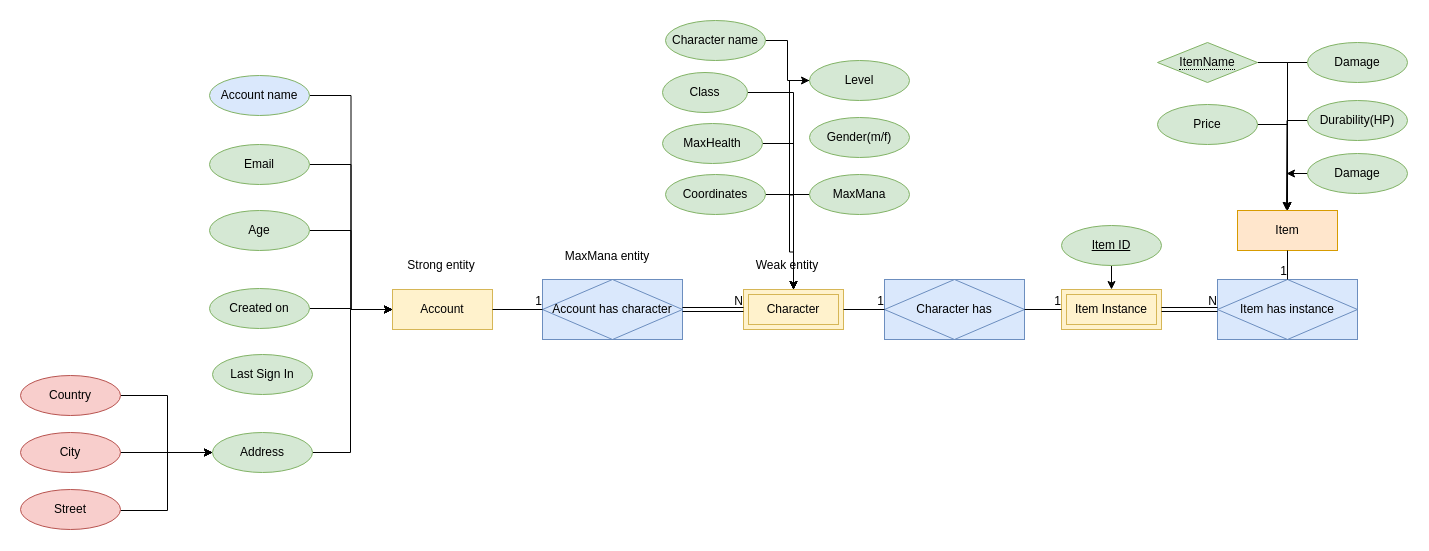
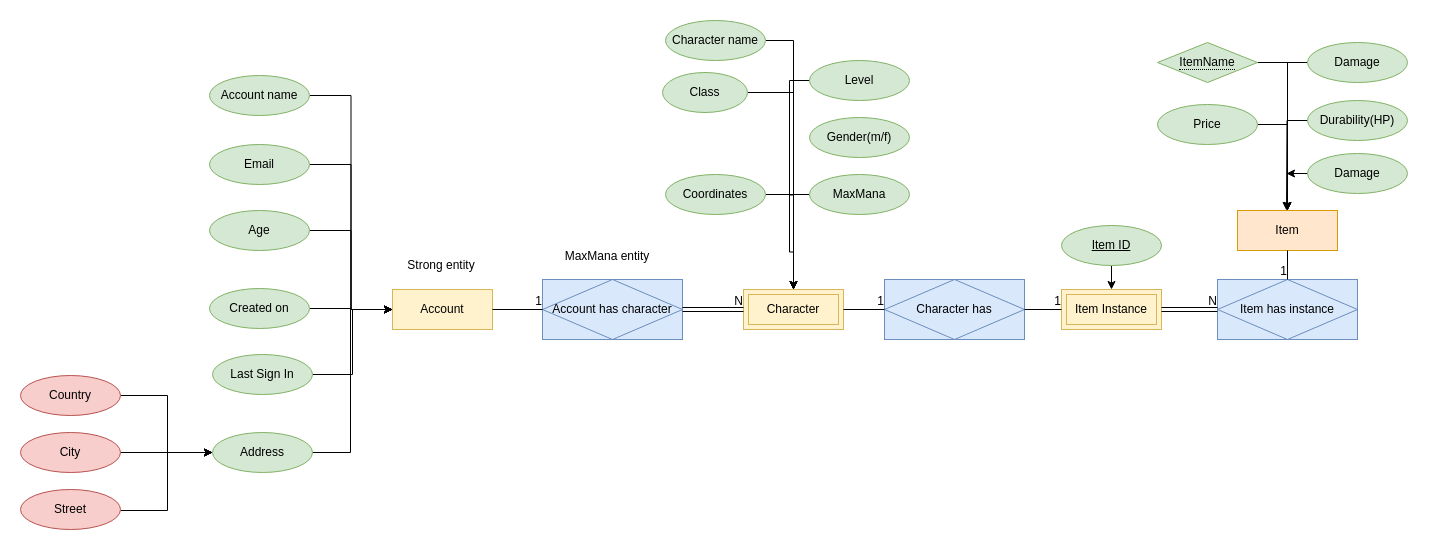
(788, 59) -> (794, 62)
(260, 96) -> (260, 96)
(713, 144) -> none
(775, 144) -> none
(788, 266) -> none
none -> (353, 364)
